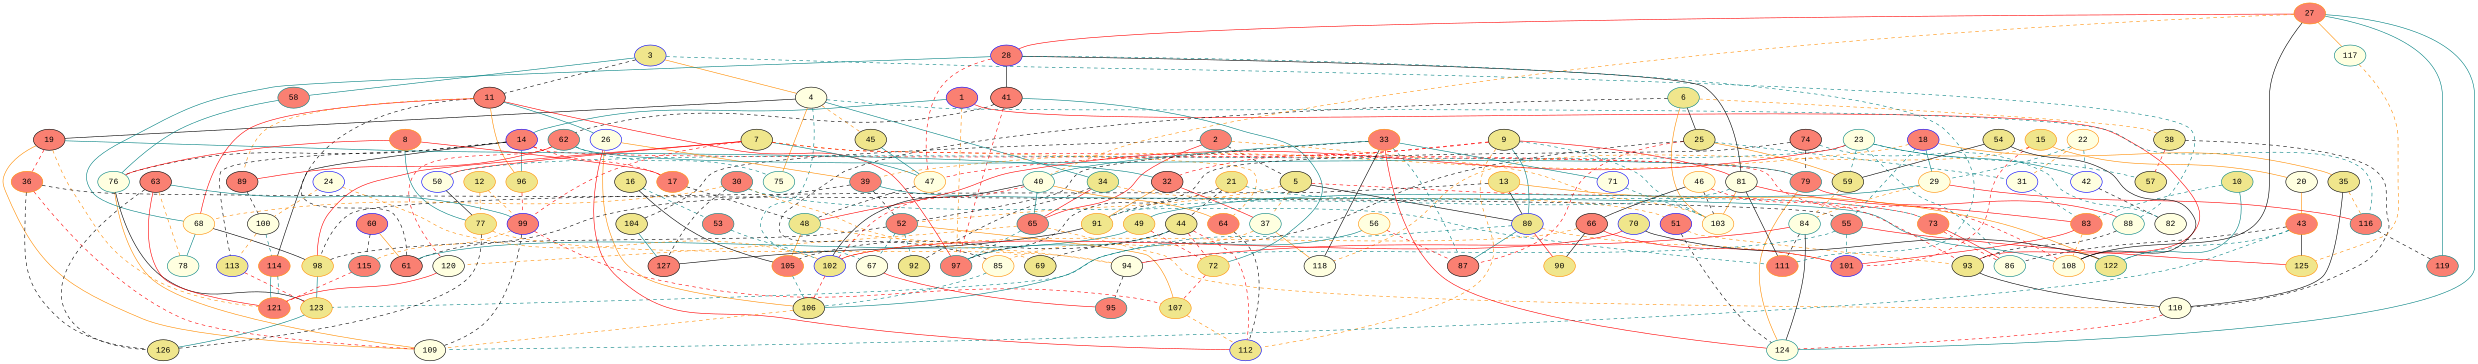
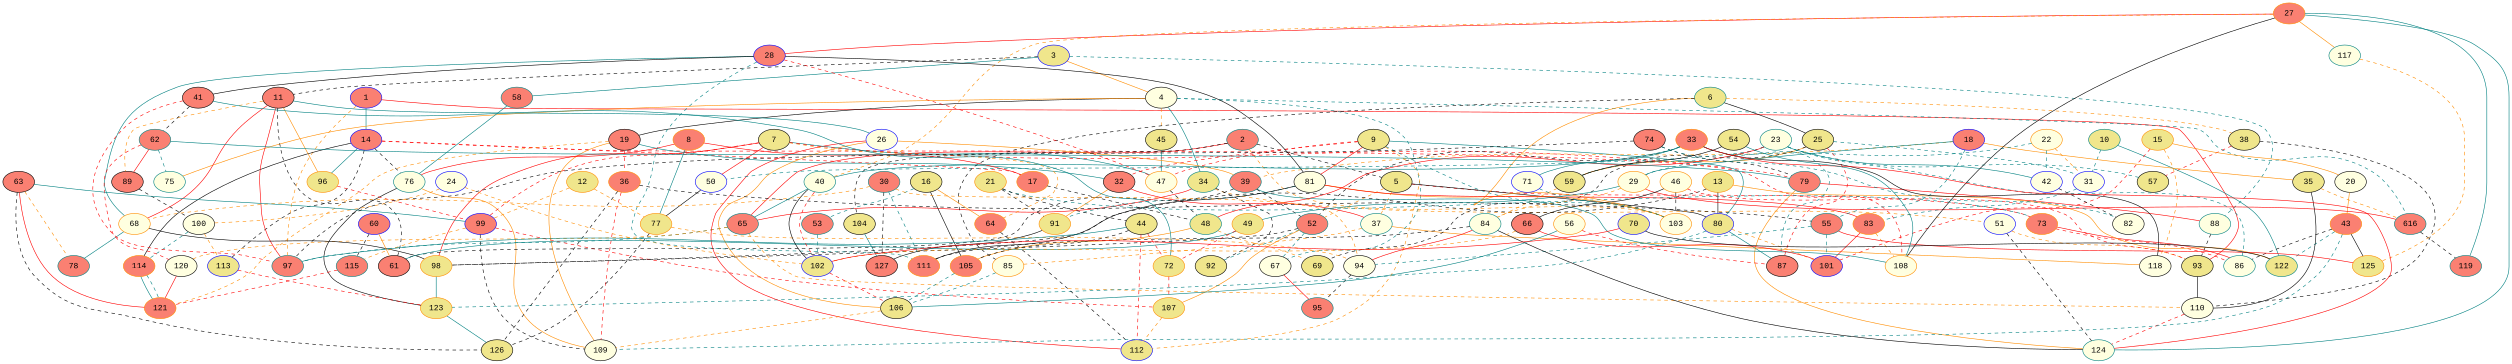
(2175, 195) -> (2096, 163)
(1133, 200) -> (954, 200)
(2183, 205) -> (1873, 177)
(1676, 224) -> (2000, 224)
(2366, 224) -> (2410, 224)
(183, 266) -> (74, 266)
(1560, 266) -> none
